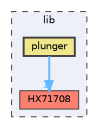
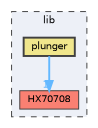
(49, 100) -> (49, 100)
